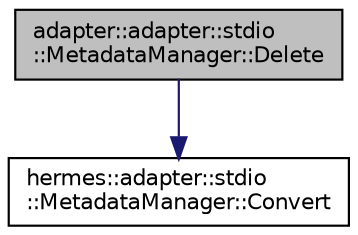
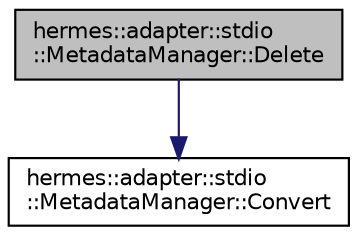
(179, 45) -> (179, 45)
